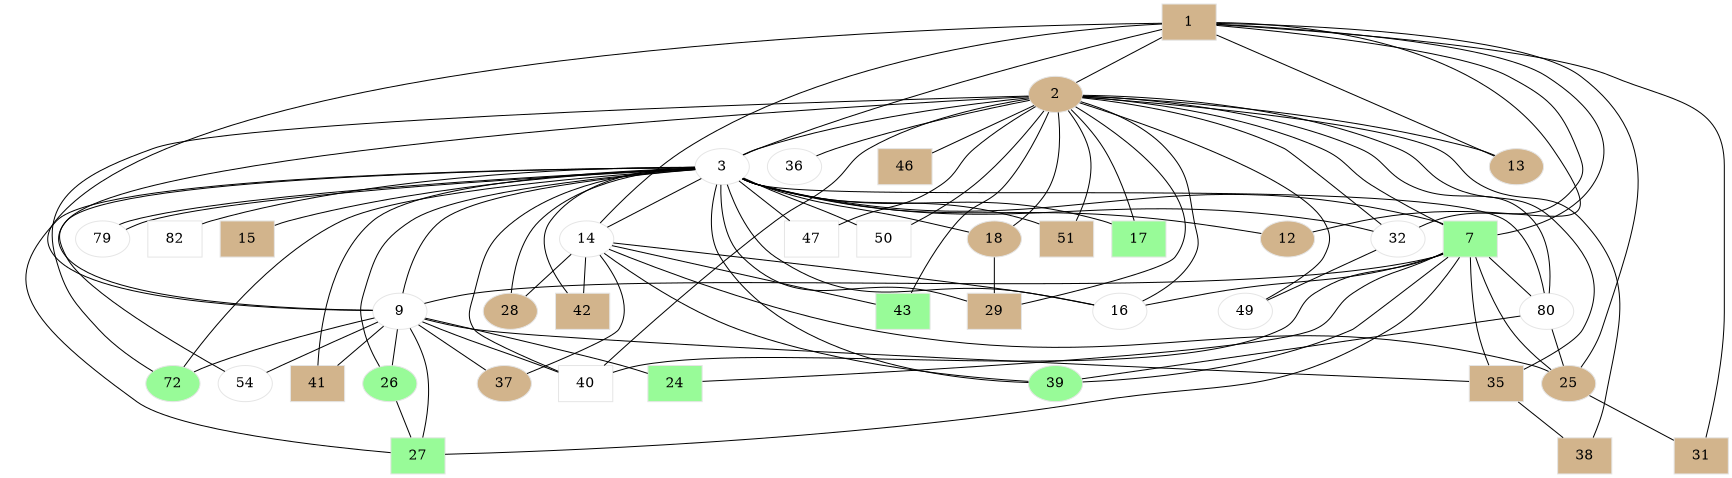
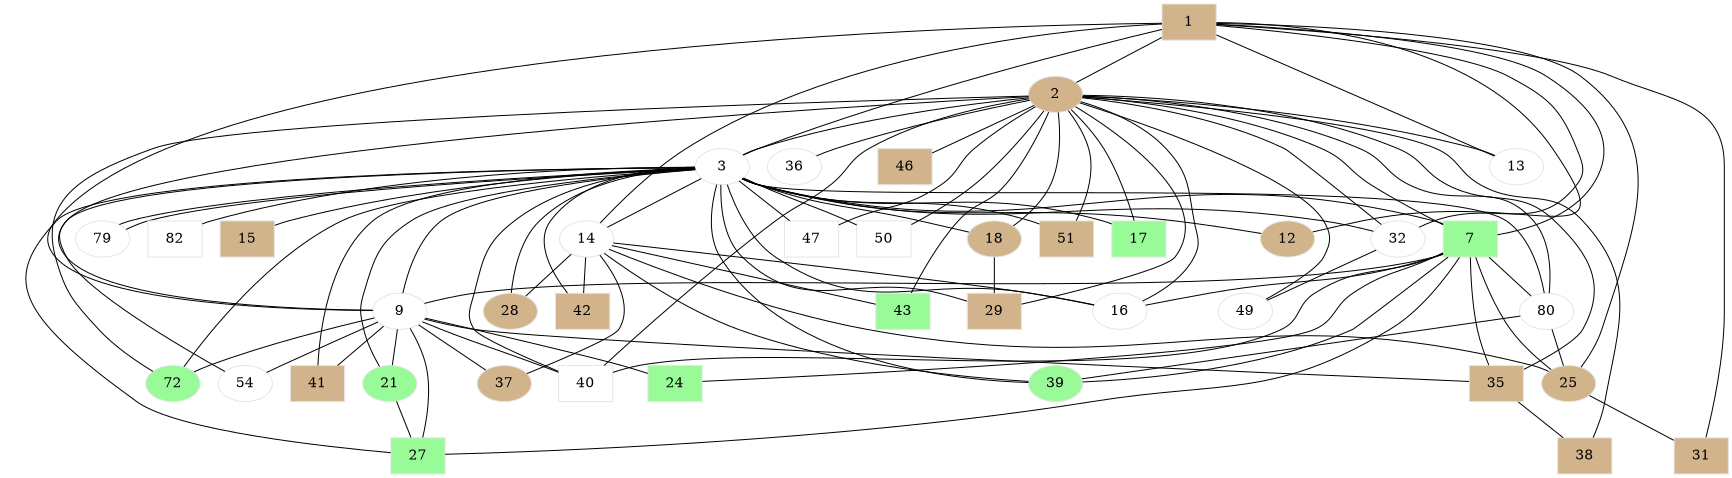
(1516, 167) -> (1516, 167)
(390, 384) -> (390, 384)
